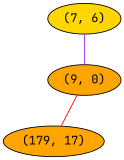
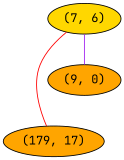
(69, 111) -> (37, 75)
